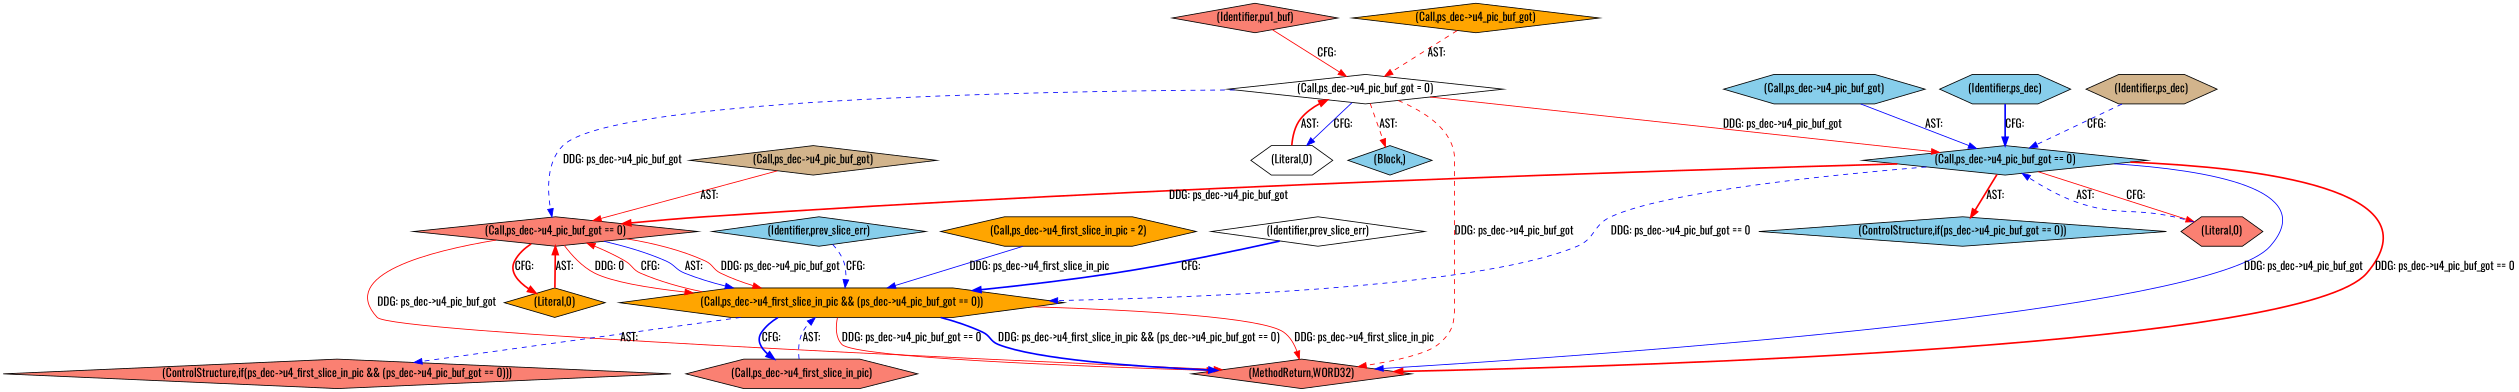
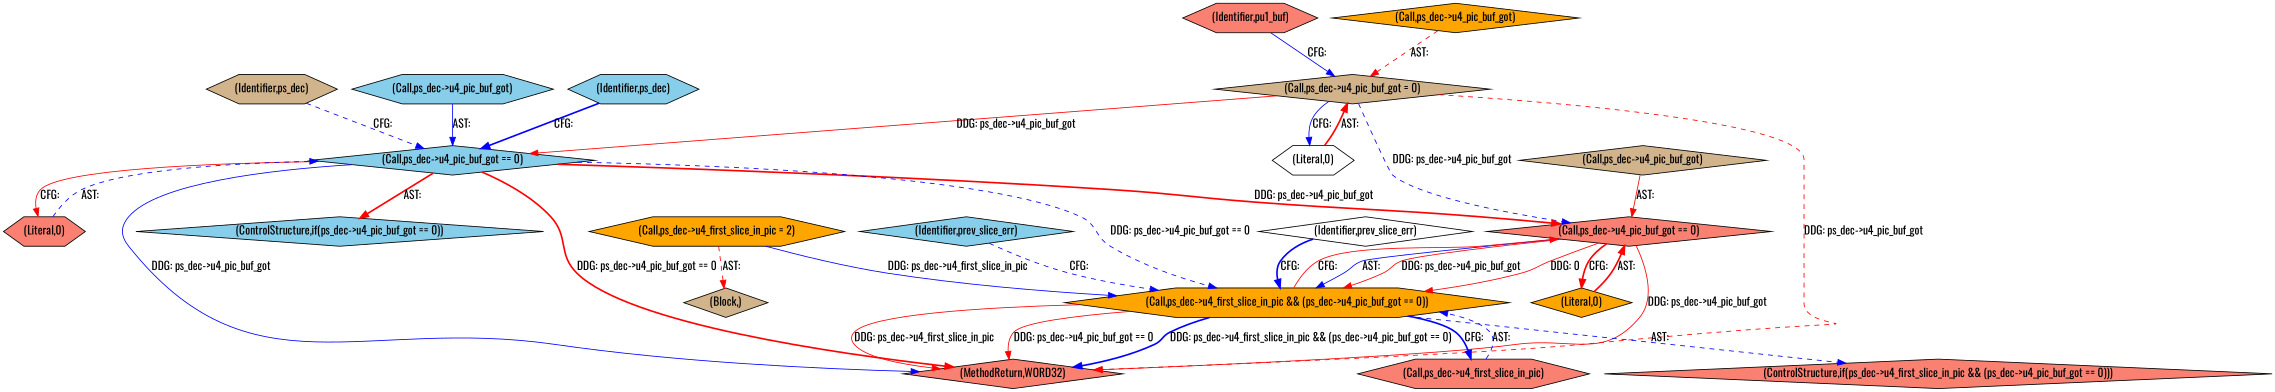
(1255, 18) -> (1250, 18)
(1306, 51) -> (1299, 52)
(1365, 89) -> (1352, 89)
(1377, 121) -> (721, 263)
(1390, 160) -> (726, 303)
